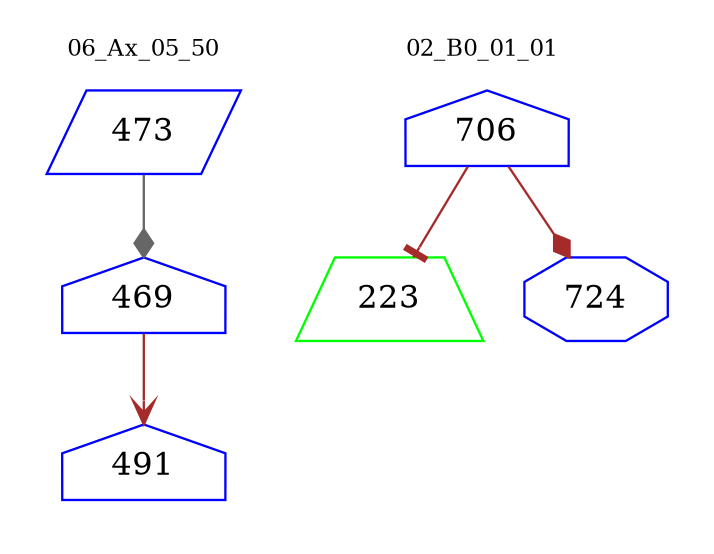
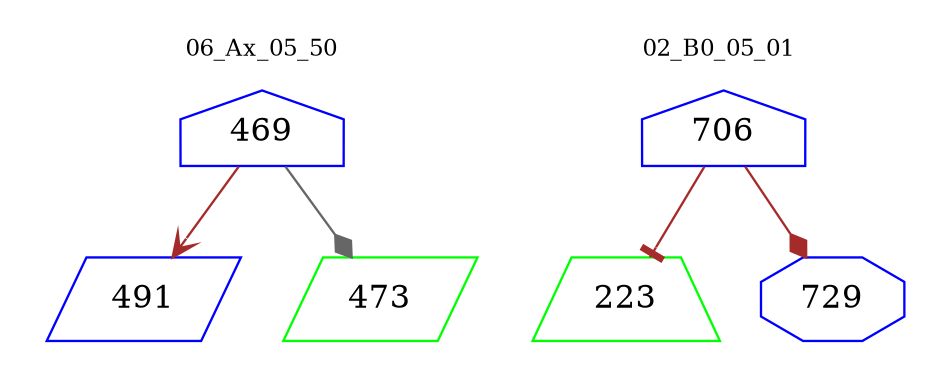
(482, 50) -> (719, 50)
(144, 132) -> (380, 299)
(144, 202) -> (310, 201)
(596, 299) -> (833, 299)
(144, 466) -> (144, 299)
